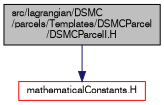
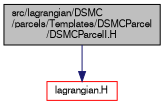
(82, 91) -> (82, 91)
